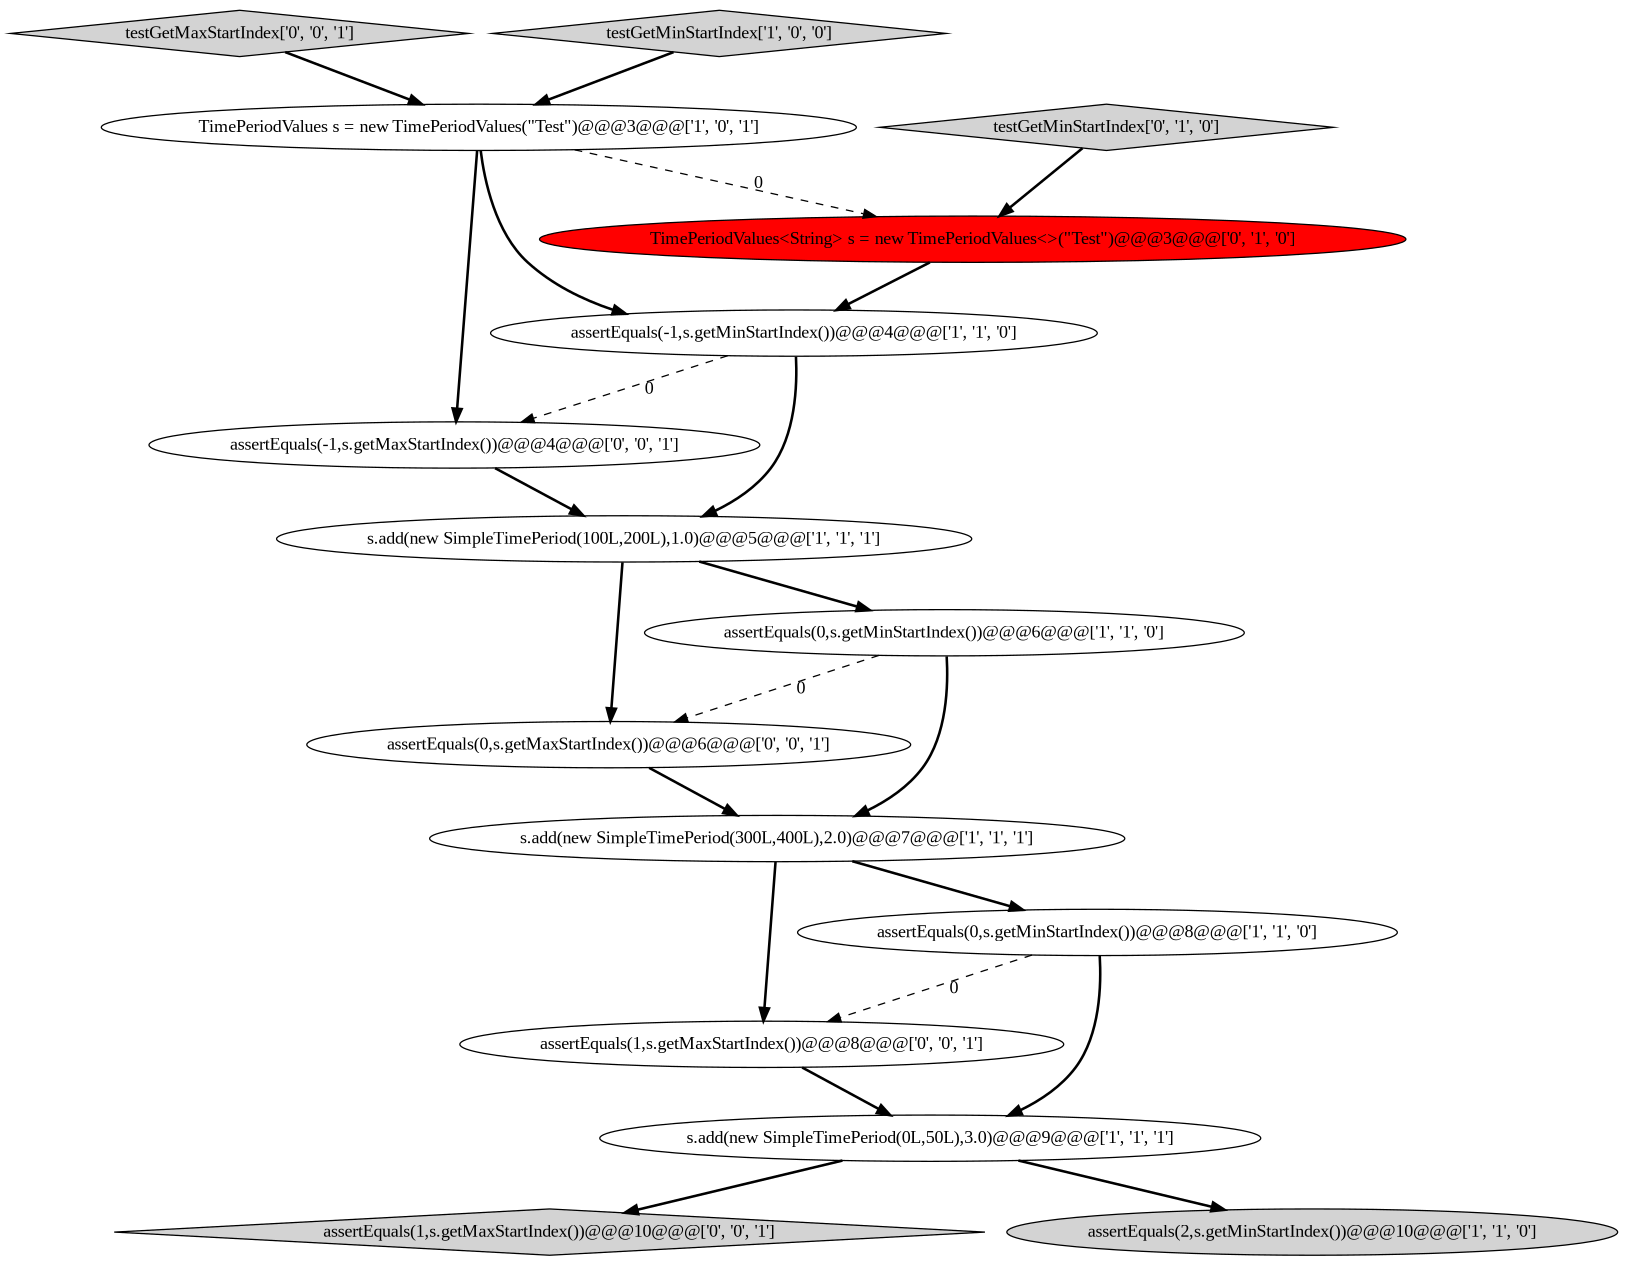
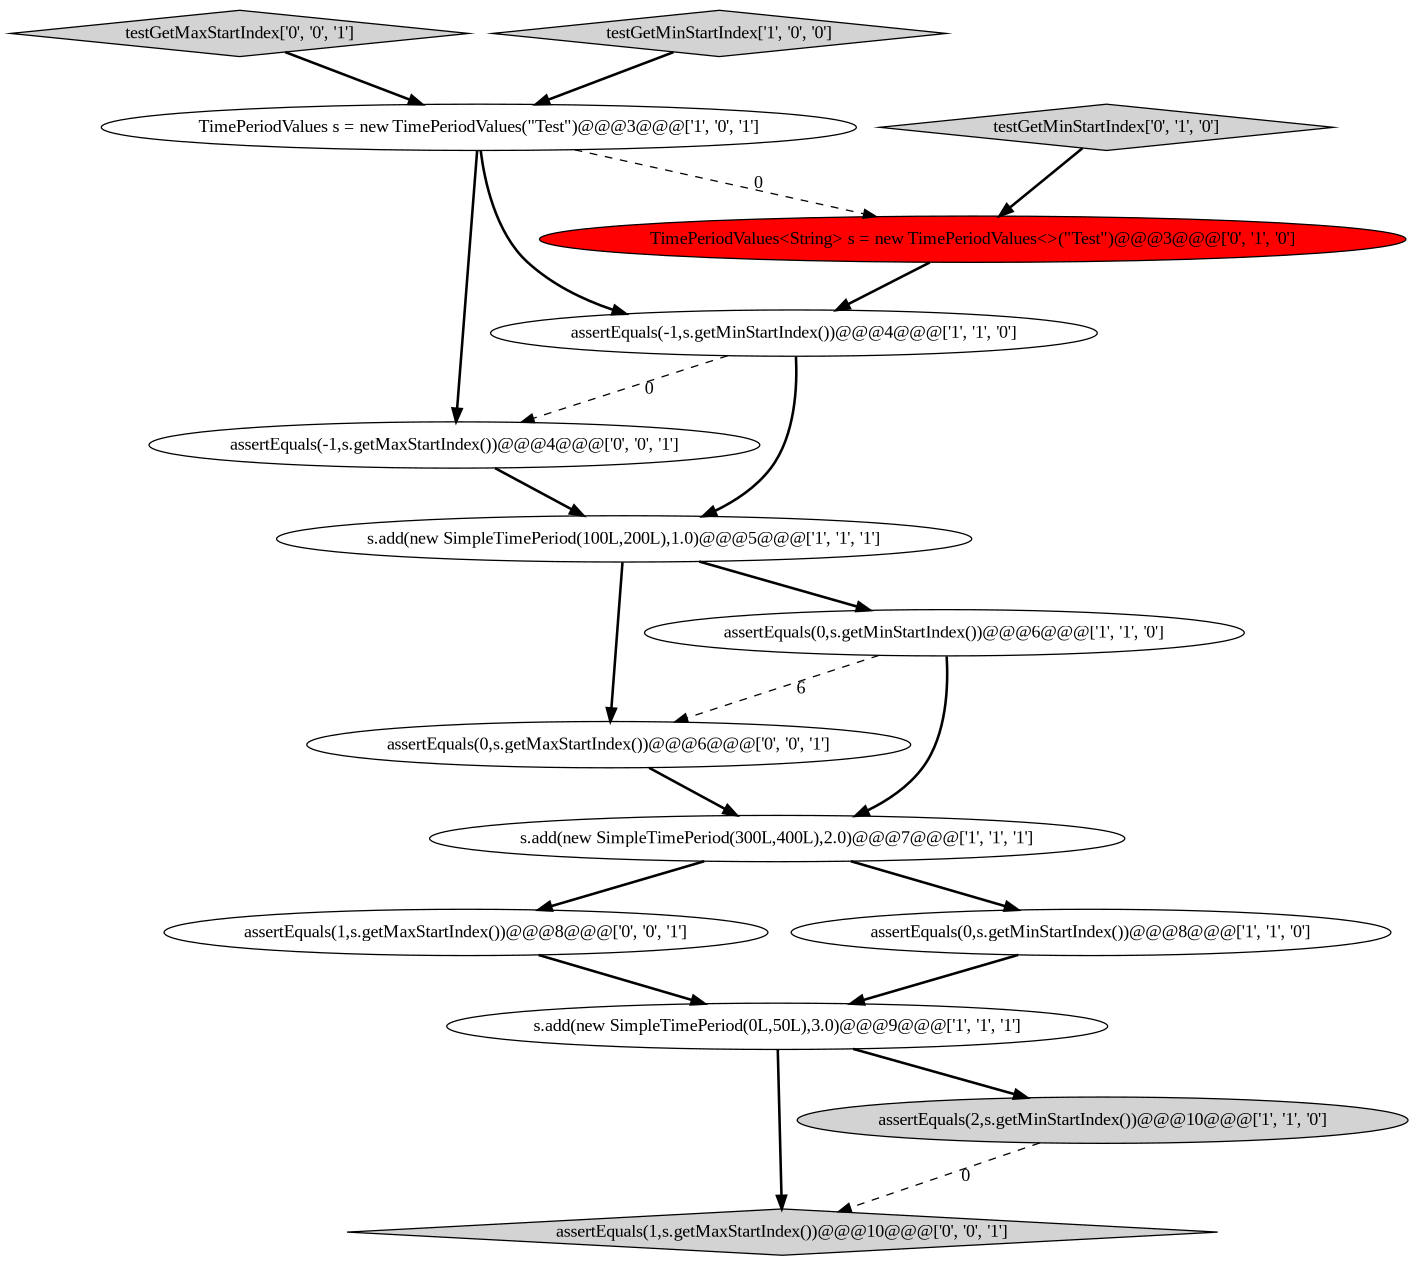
(801, 689) -> (801, 689)
(936, 986) -> none
none -> (945, 1175)
